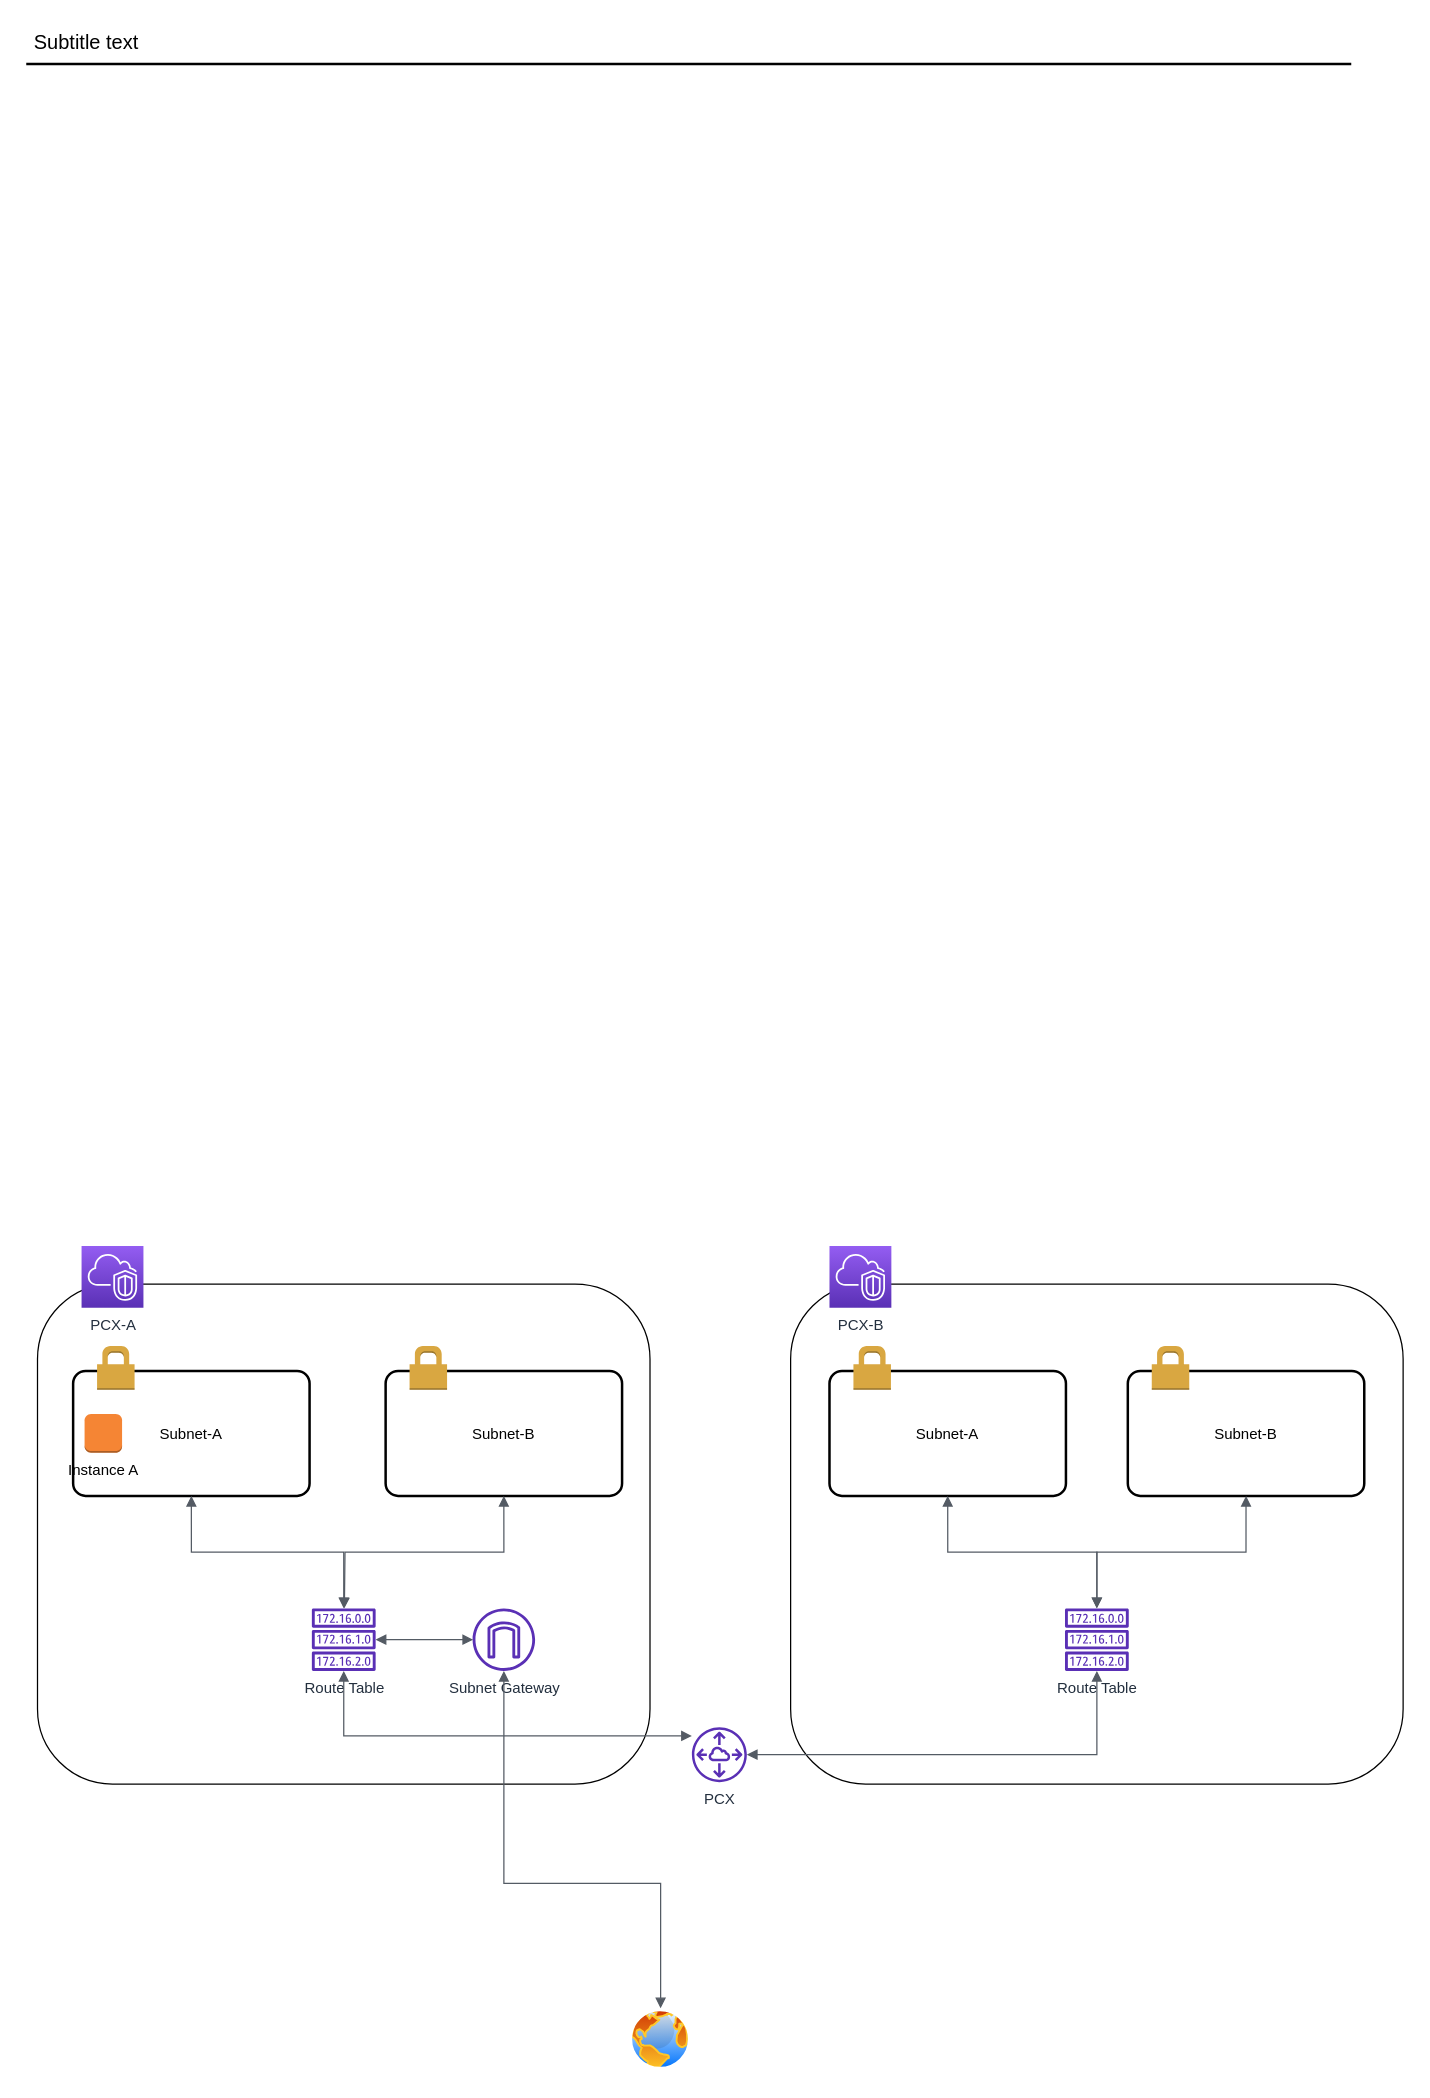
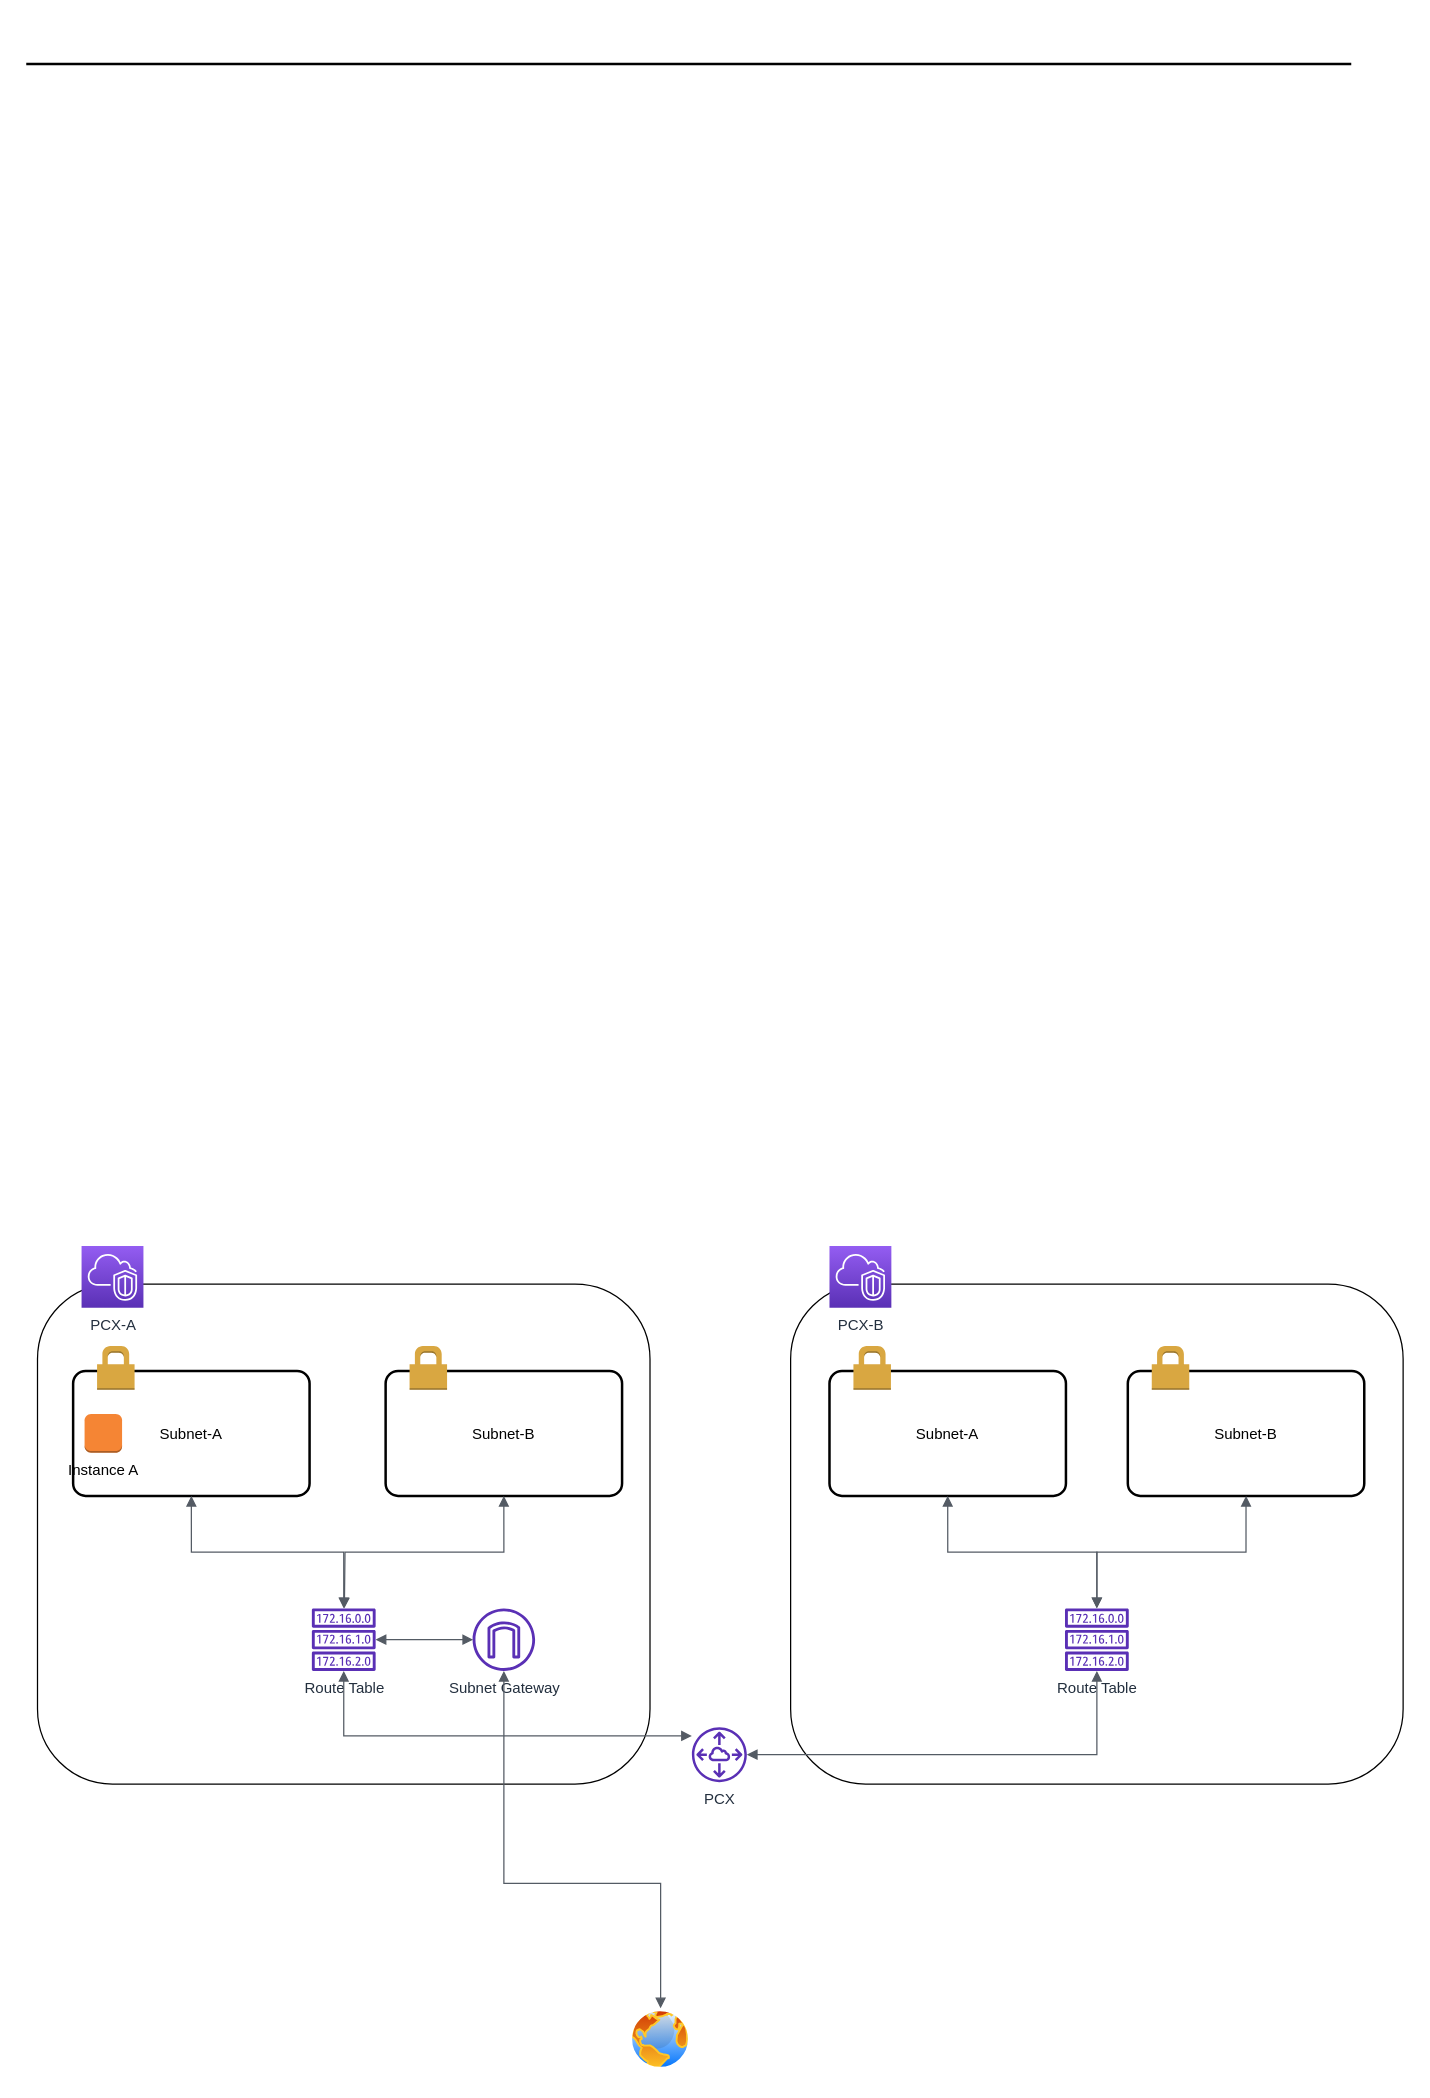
(94, 39) -> none
